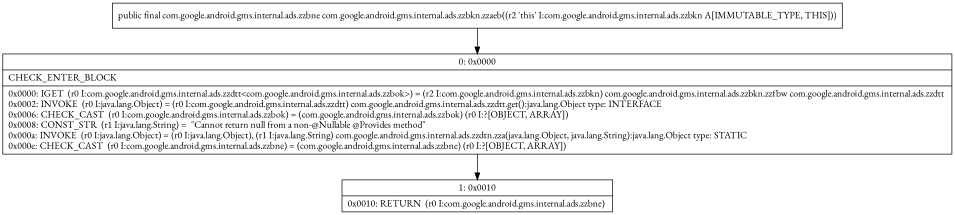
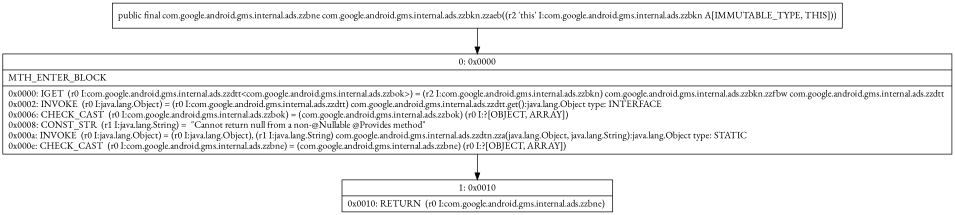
(63, 78) -> (58, 78)
